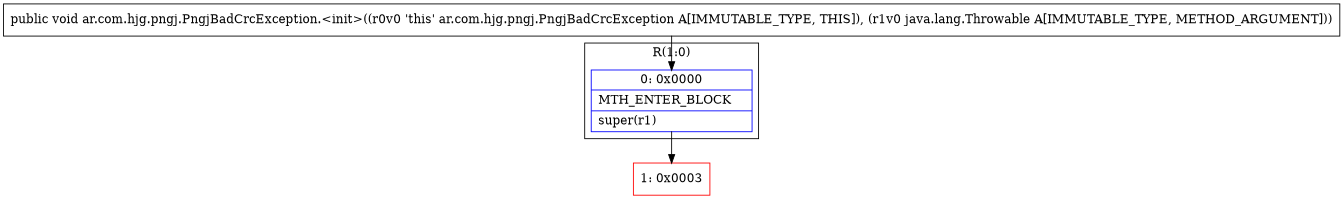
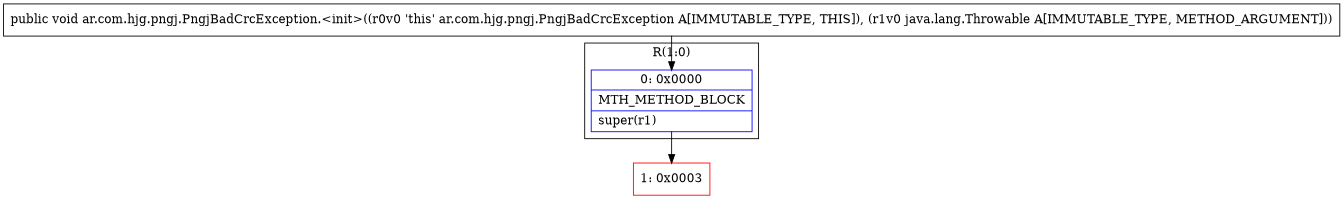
(665, 100) -> (672, 100)
